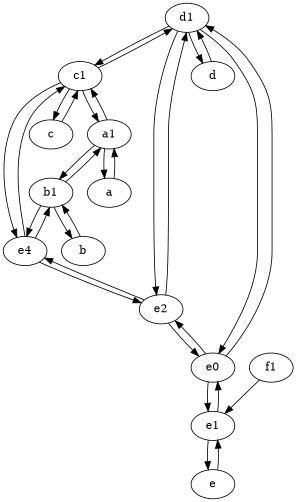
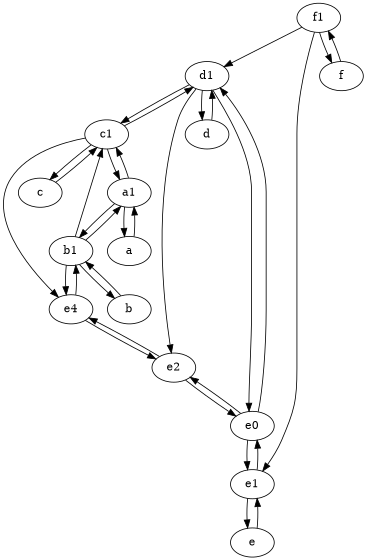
none -> (341, 76)
(19, 157) -> (88, 197)
(168, 167) -> (267, 45)
